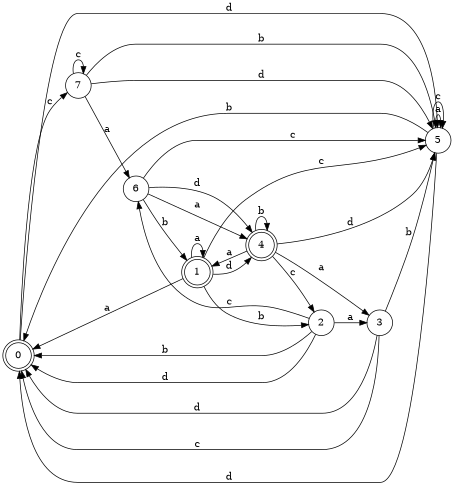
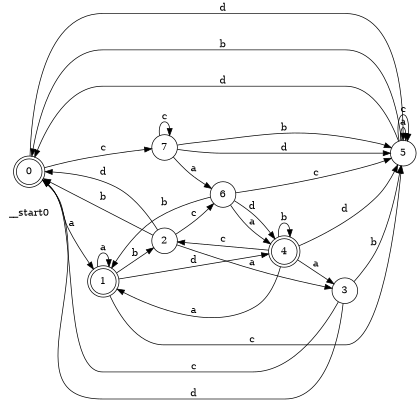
none -> (29, 213)
(111, 312) -> (71, 234)
